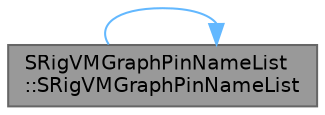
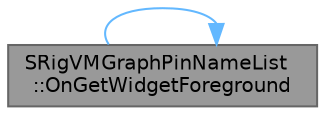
(163, 76) -> (163, 76)
